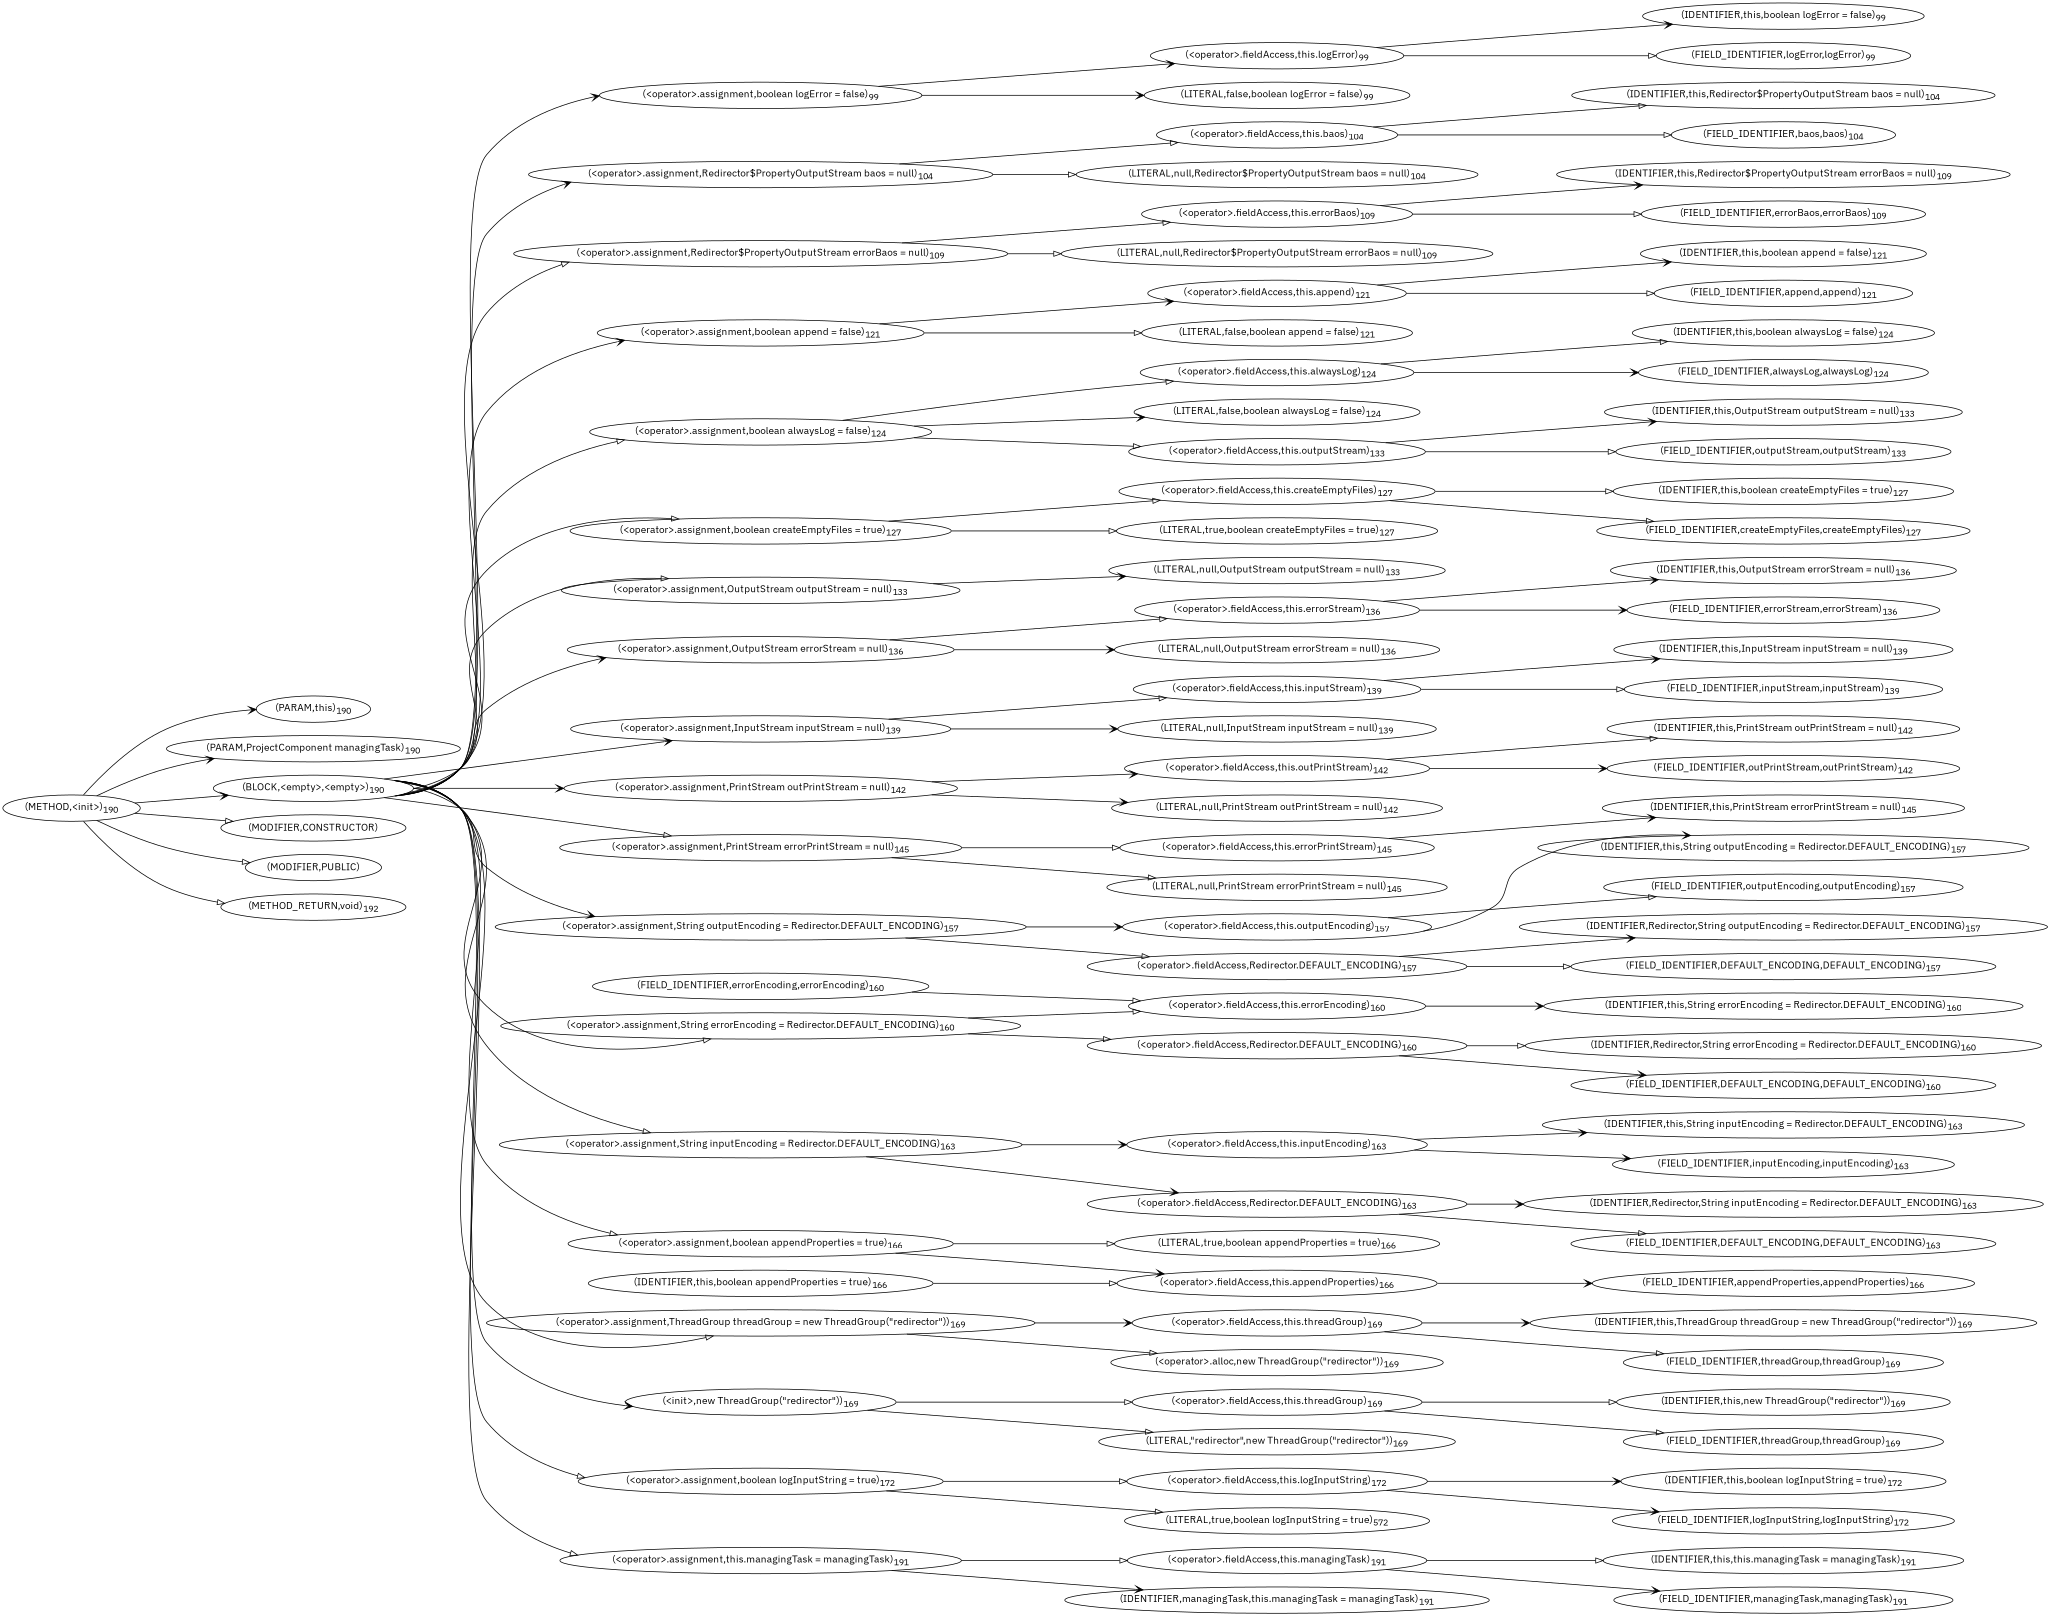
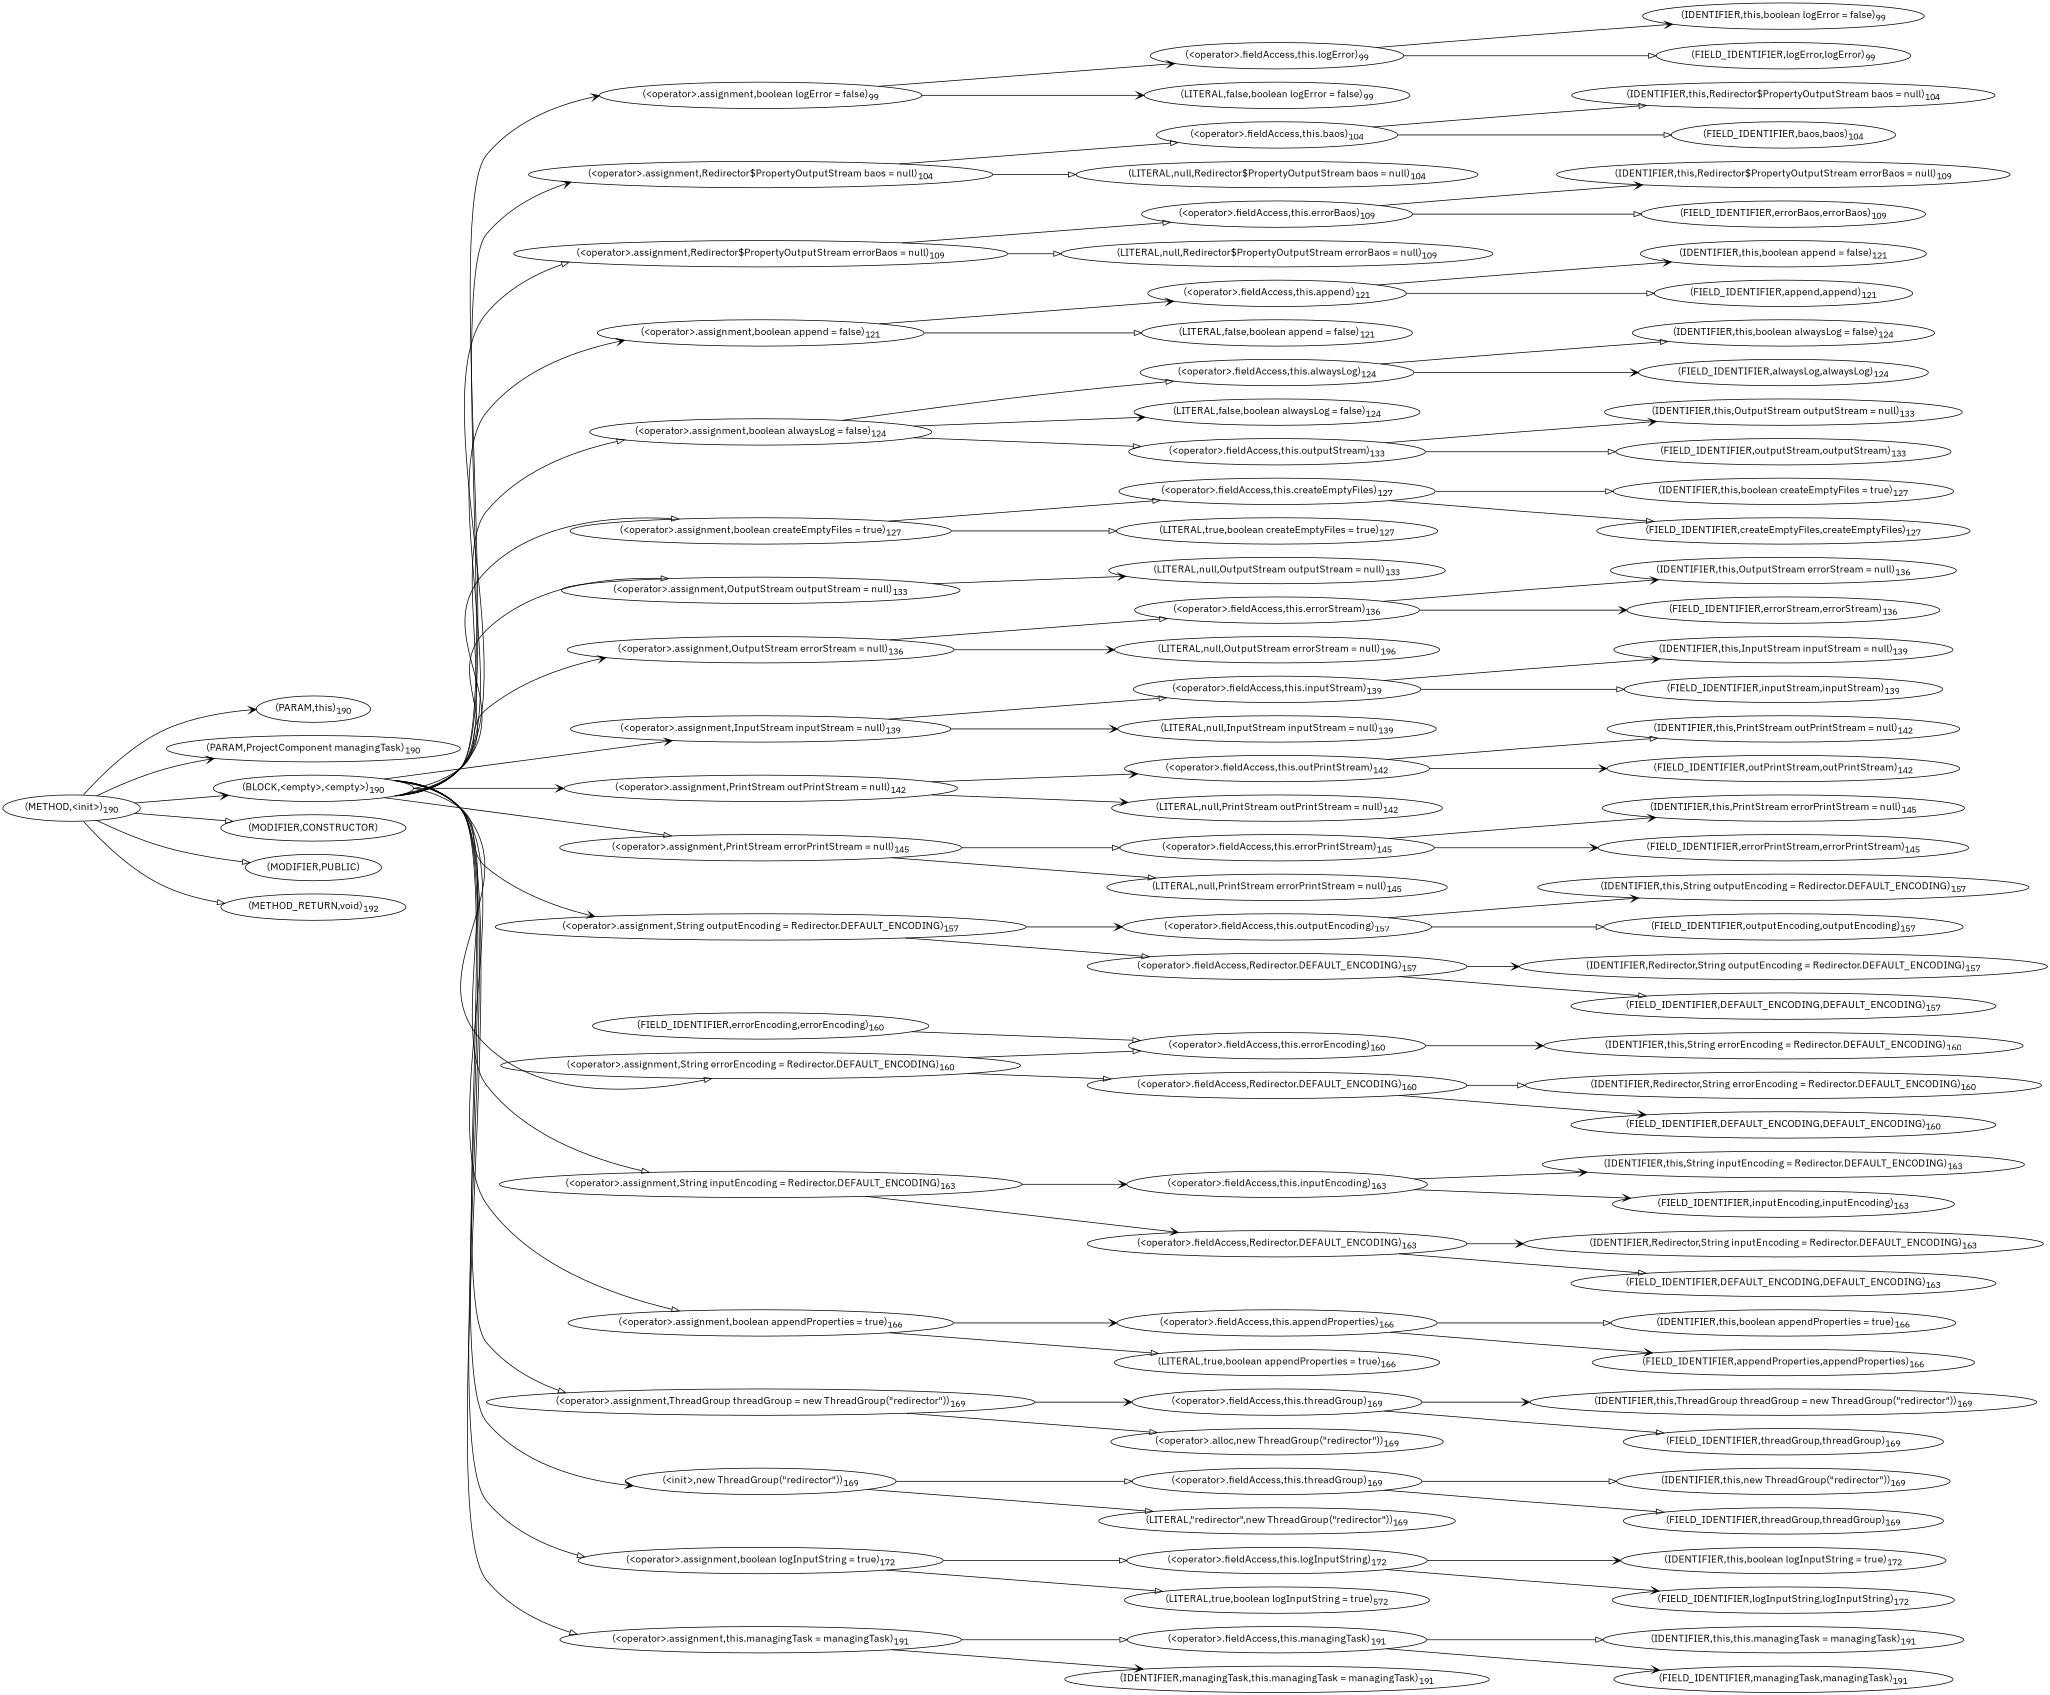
(1389, 649) -> (1389, 649)
none -> (1783, 848)
(1021, 1283) -> (1520, 1323)
